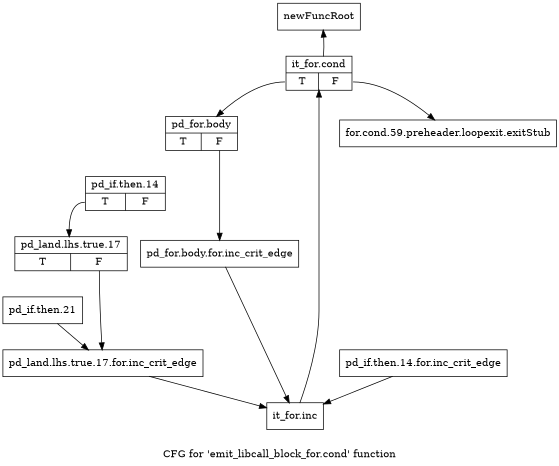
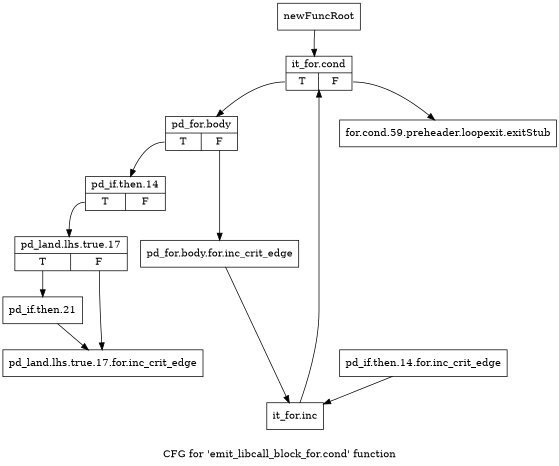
(324, 47) -> (314, 40)
none -> (145, 151)
none -> (43, 280)
(204, 391) -> none
